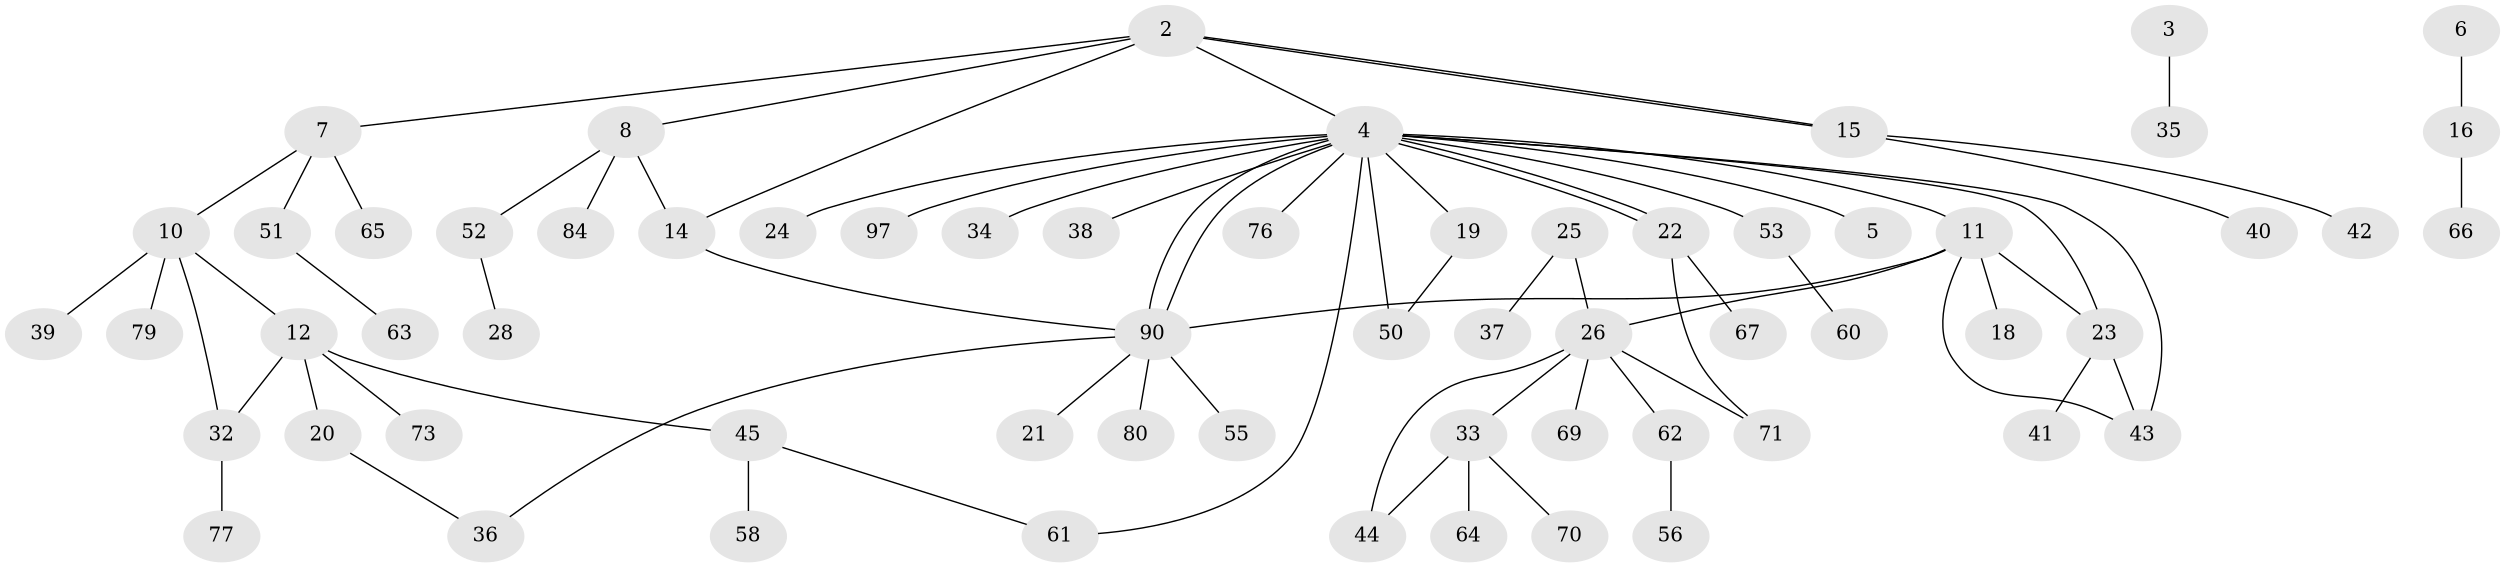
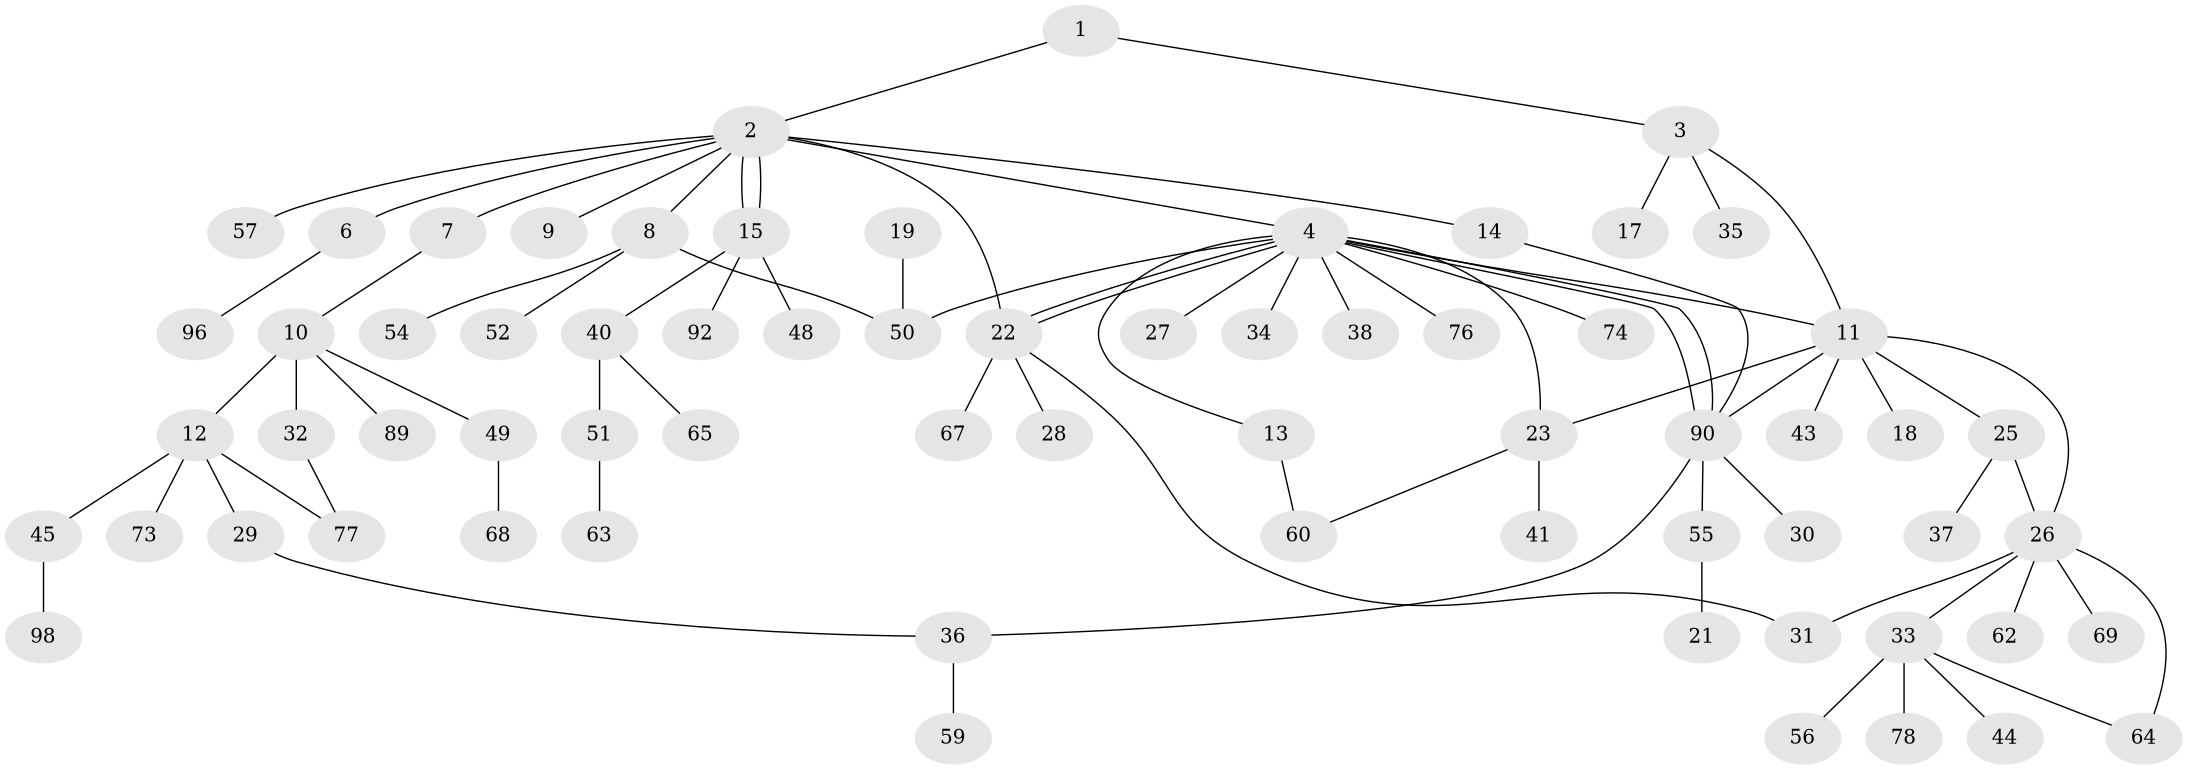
none -> (1081, 31)
(2462, 132) -> (195, 334)
none -> (543, 169)
(298, 183) -> (600, 385)
(348, 183) -> (650, 385)
(652, 183) -> (762, 279)
(1417, 183) -> none
none -> (926, 187)
(2015, 194) -> none
none -> (1789, 217)
none -> (246, 233)
none -> (549, 233)
(576, 233) -> (397, 334)
(778, 233) -> (1616, 334)
(879, 233) -> (1158, 334)
none -> (1630, 233)
(1772, 233) -> (1276, 435)
(1873, 233) -> none
(2360, 233) -> (701, 334)
(2462, 233) -> none
(488, 284) -> (1029, 385)
(44, 334) -> (397, 435)
(145, 334) -> (498, 435)
none -> (802, 334)
(2124, 384) -> (1419, 486)
(260, 385) -> (271, 486)
(1094, 385) -> (1702, 587)
none -> (1928, 385)
(1436, 395) -> (2157, 612)
(323, 435) -> (246, 536)
(1136, 435) -> (1803, 536)
(1772, 435) -> (1803, 637)
(1671, 486) -> (1854, 688)
none -> (498, 536)
(748, 536) -> (44, 637)
(1060, 536) -> none
(1570, 536) -> (1904, 739)
none -> (953, 739)
